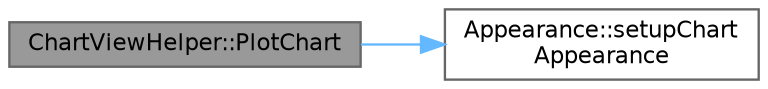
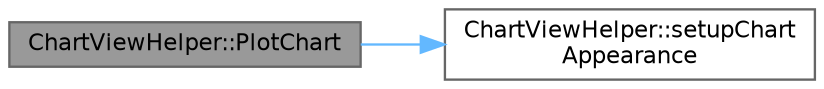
(602, 44) -> (630, 44)
